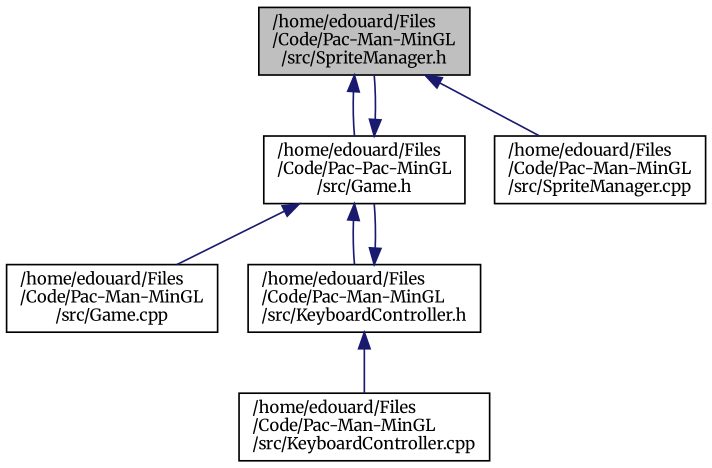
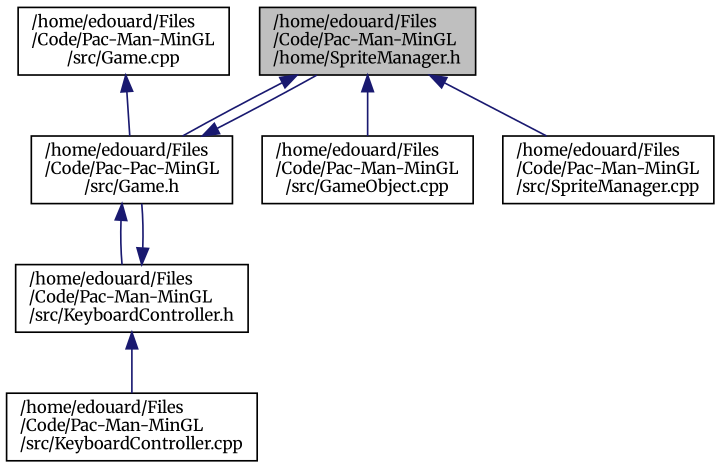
(364, 41) -> (368, 41)
none -> (368, 170)
(231, 238) -> (128, 114)
